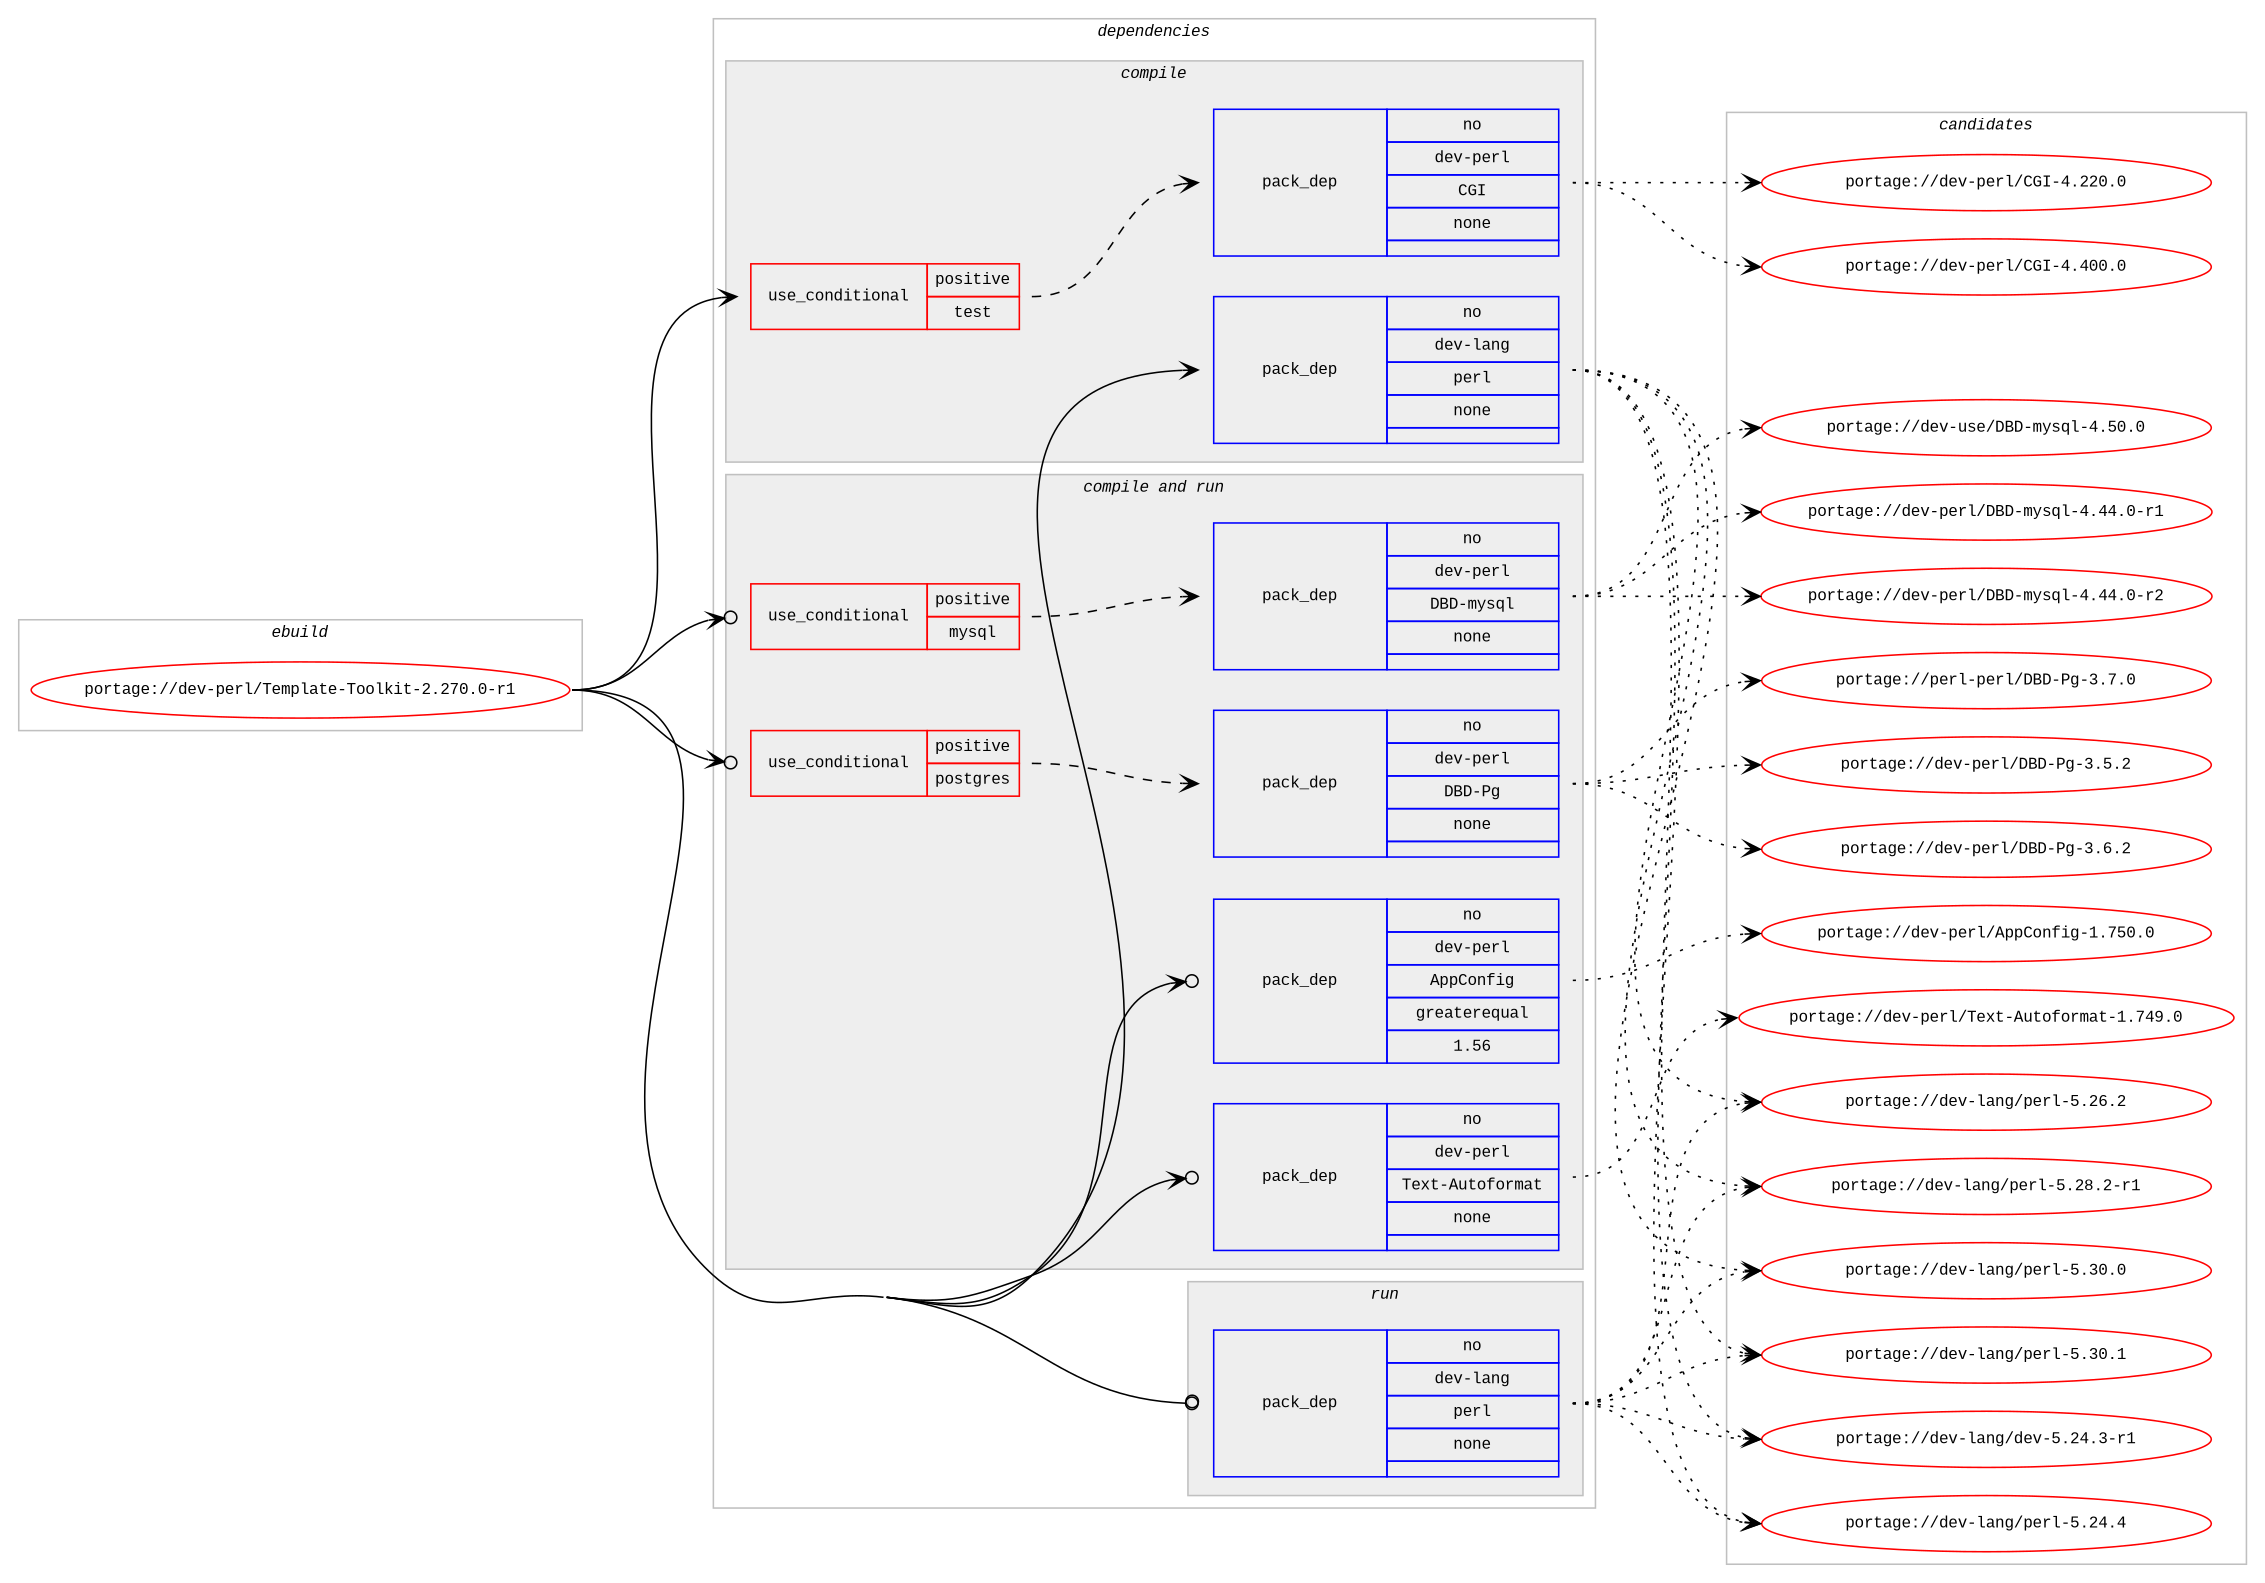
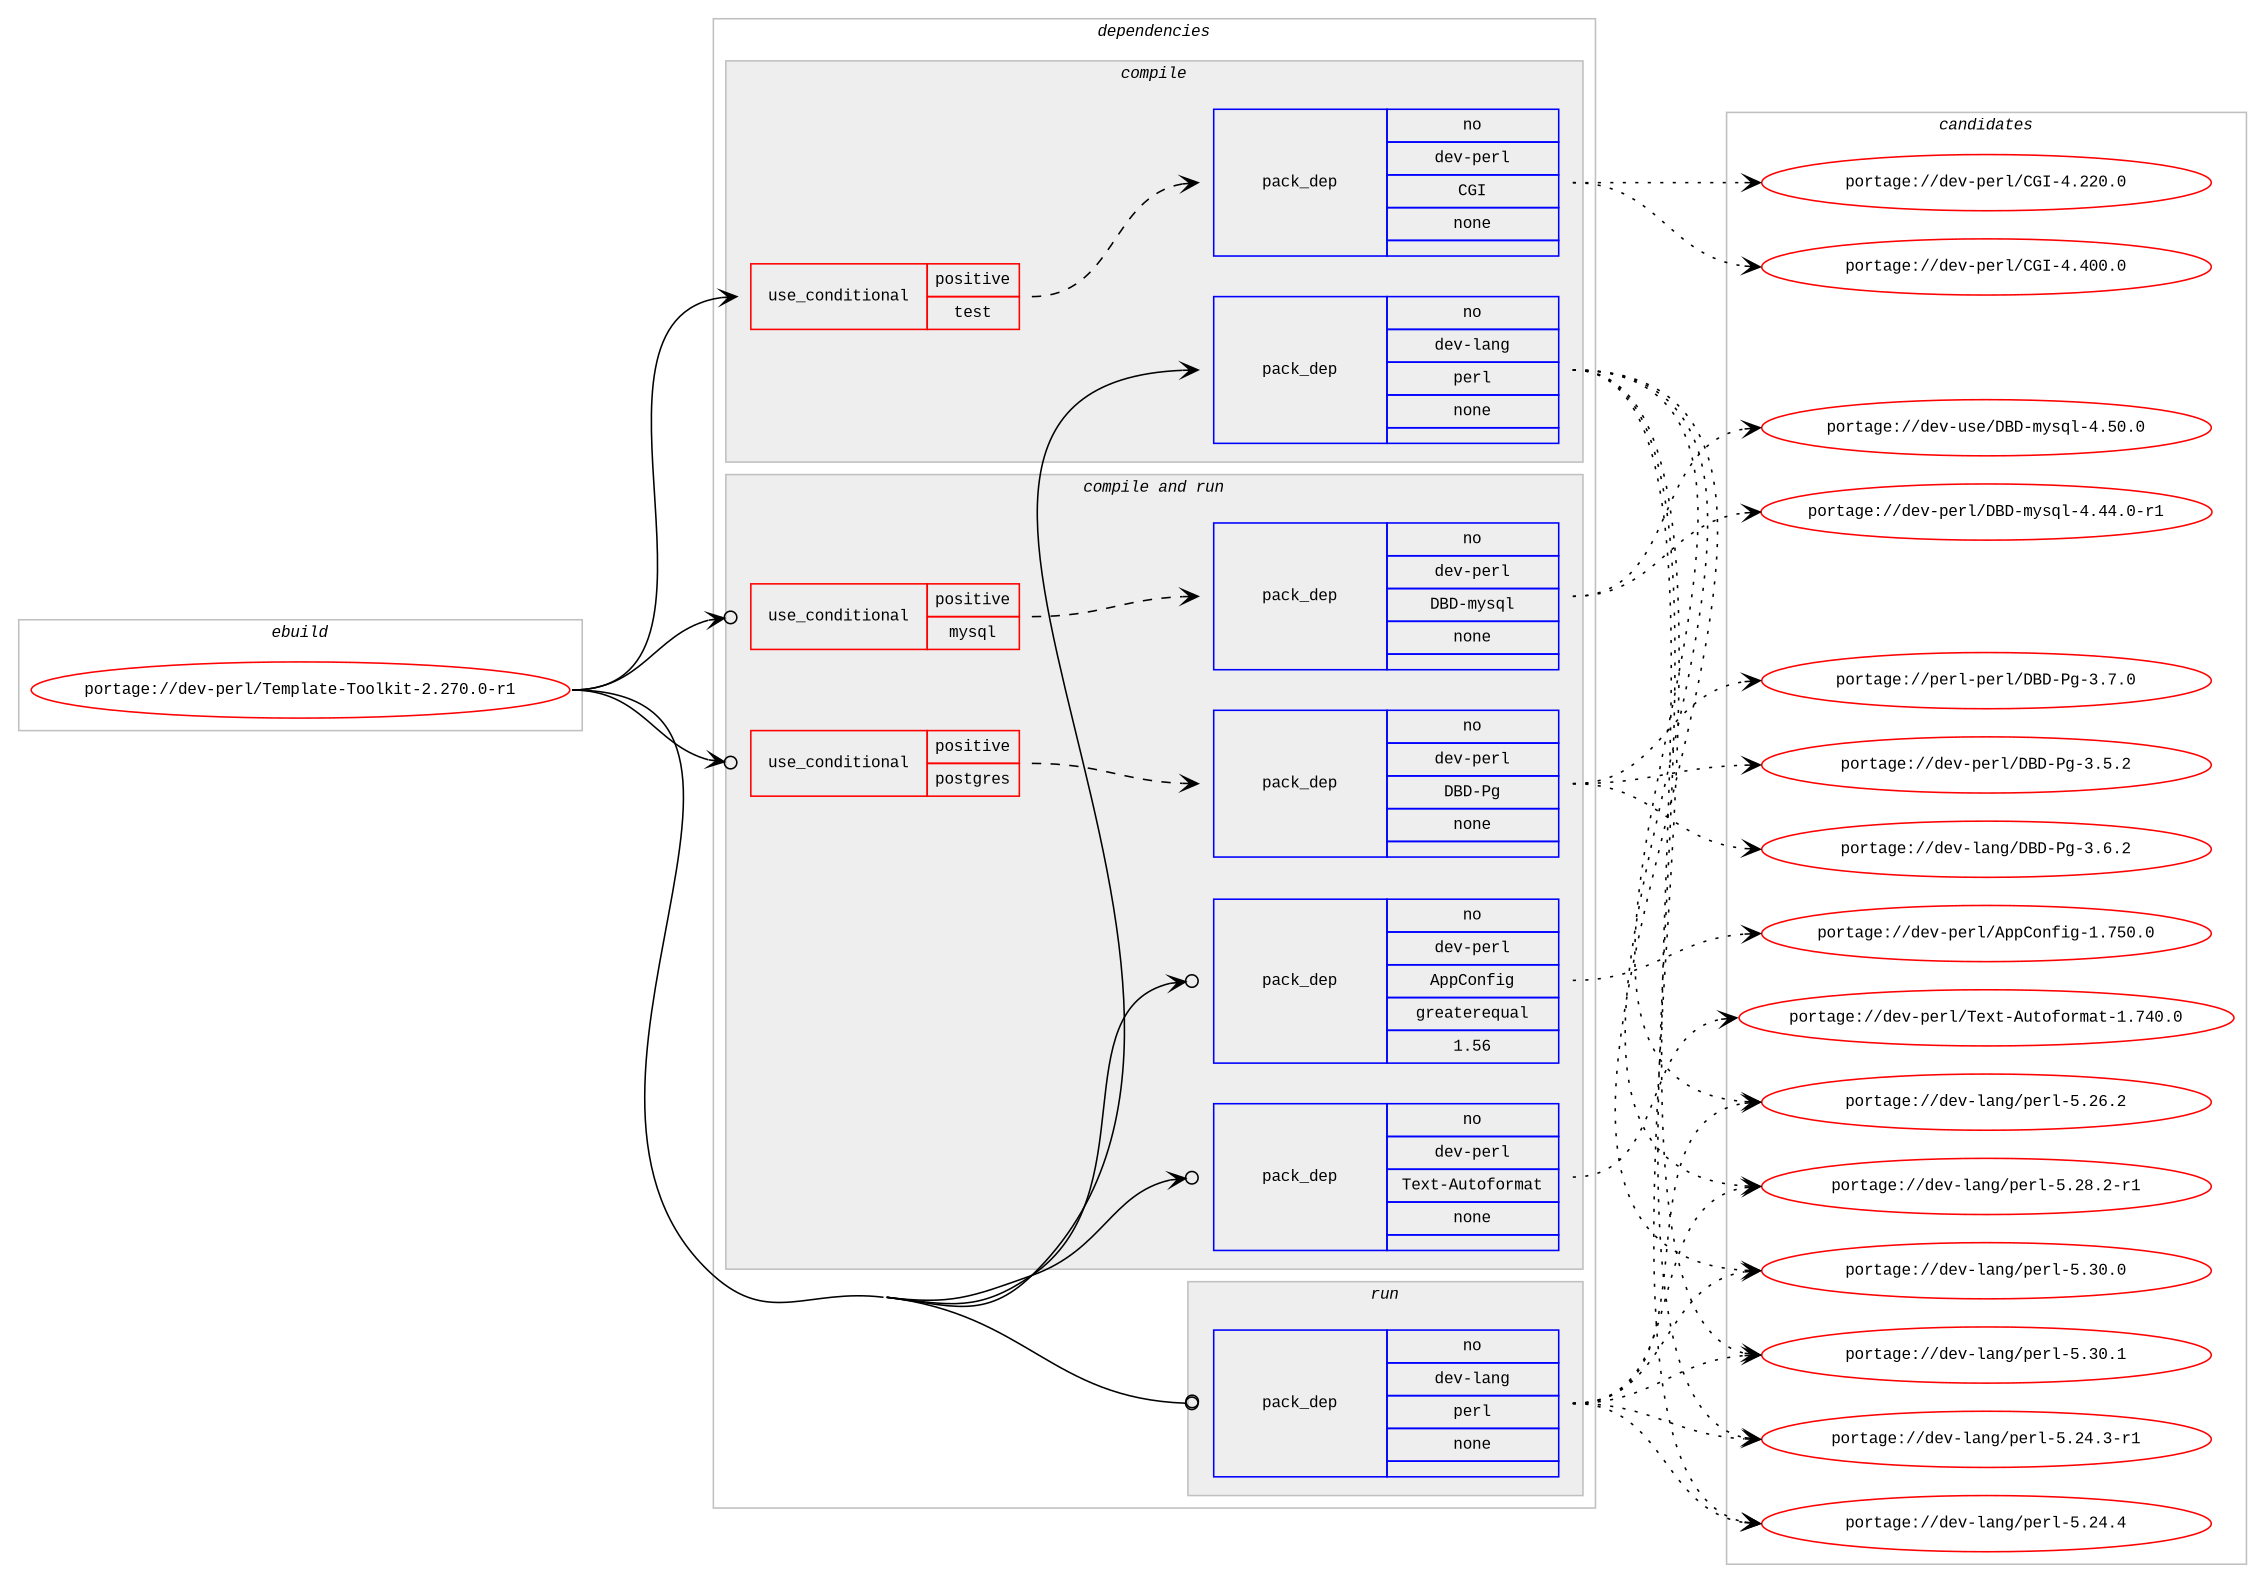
(1987, 596) -> none
(1987, 849) -> (1987, 849)
(1987, 1018) -> (1987, 1018)
(1987, 1439) -> (1987, 1439)
